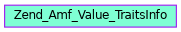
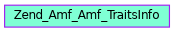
(90, 16) -> (87, 16)
